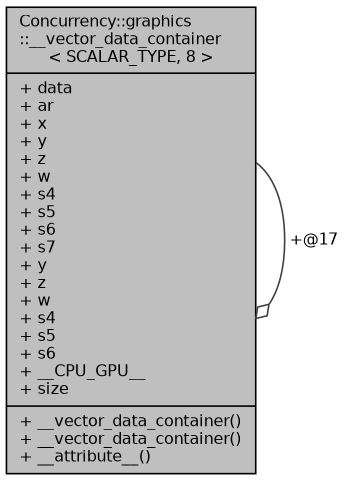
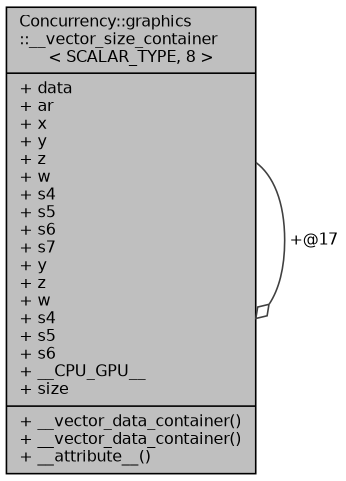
(121, 39) -> (119, 39)
